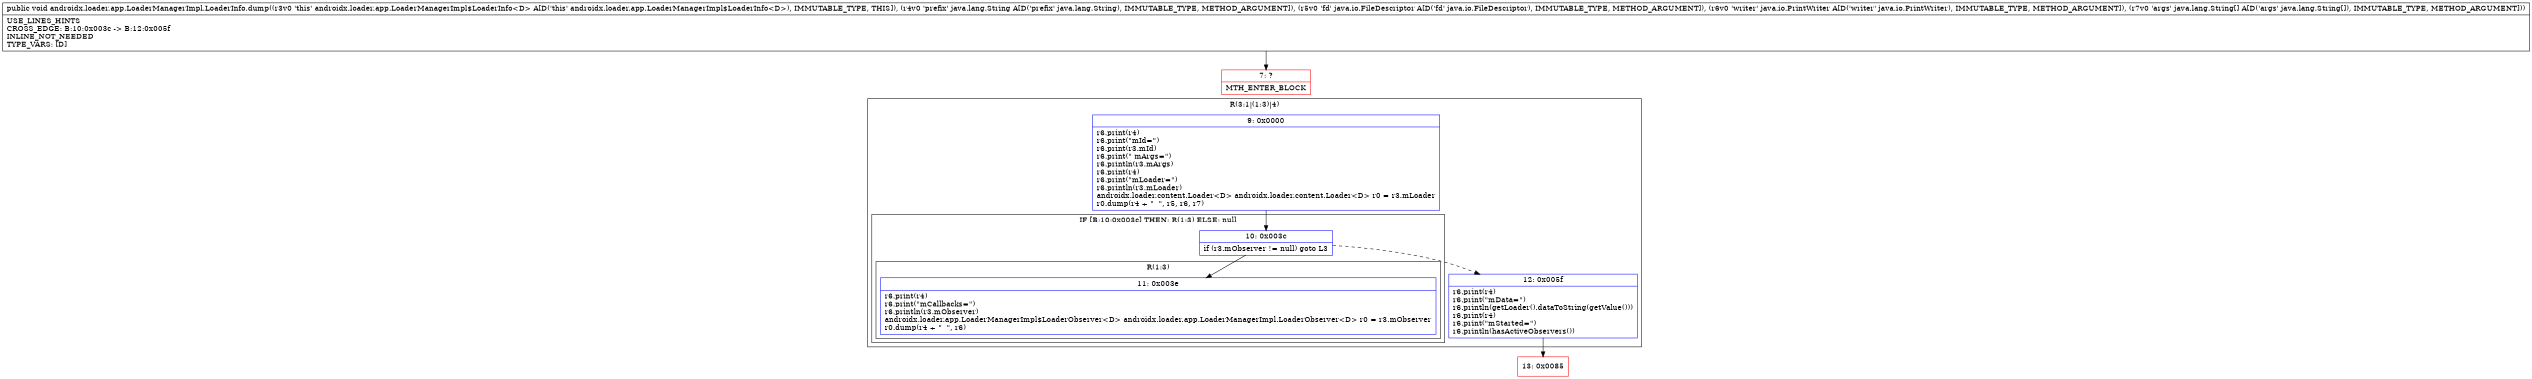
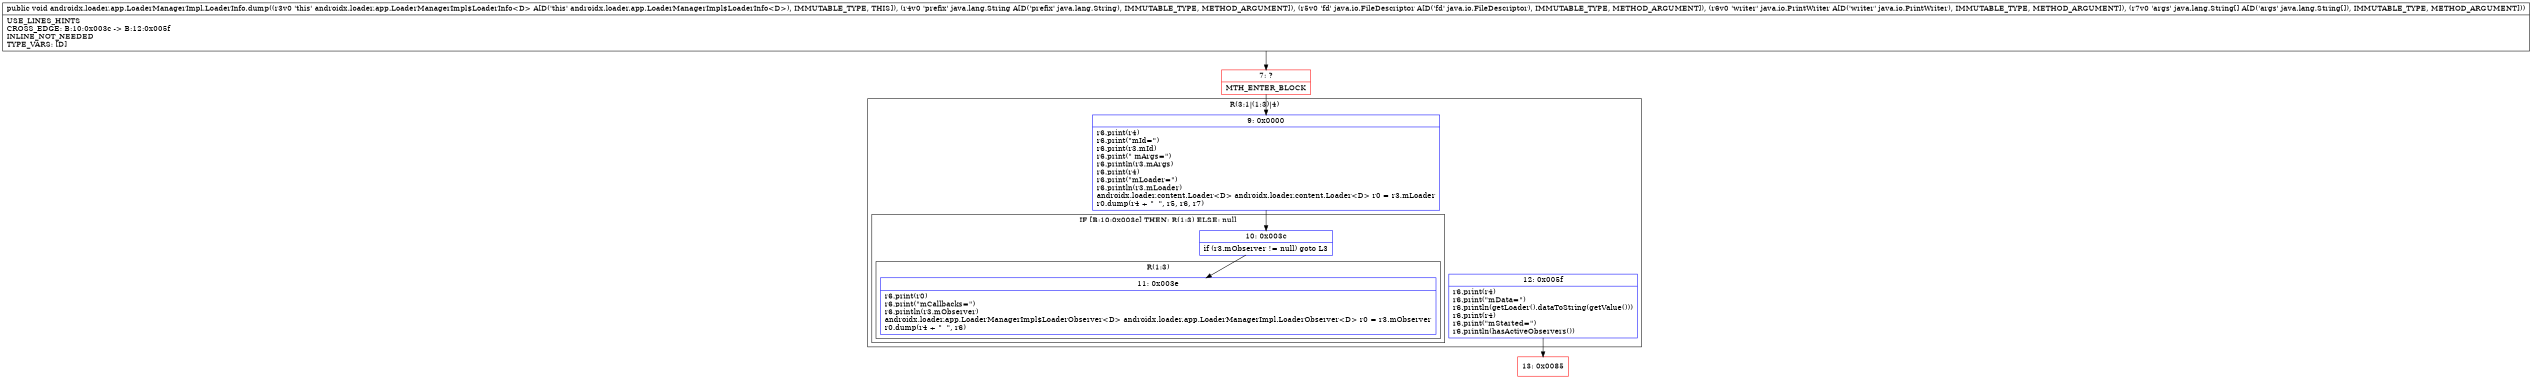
none -> (1266, 102)
(1405, 254) -> none
(906, 296) -> (906, 296)
